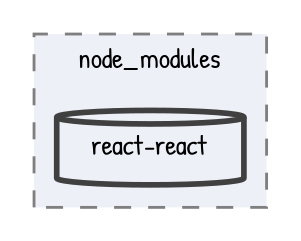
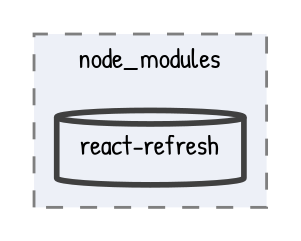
(150, 148) -> (150, 148)
